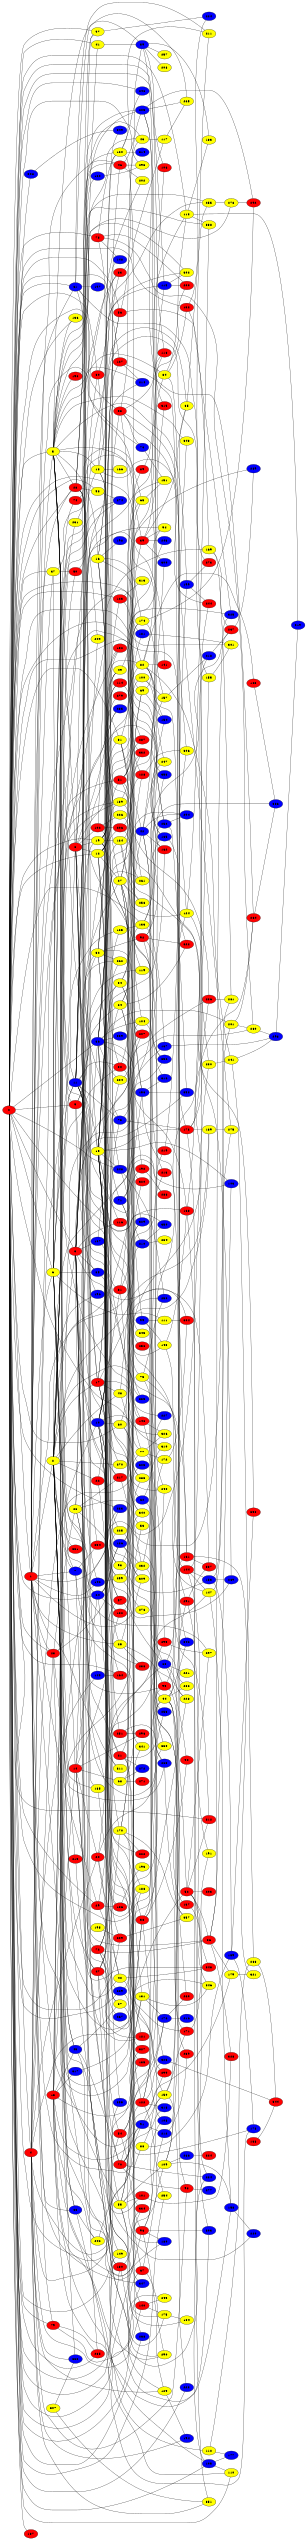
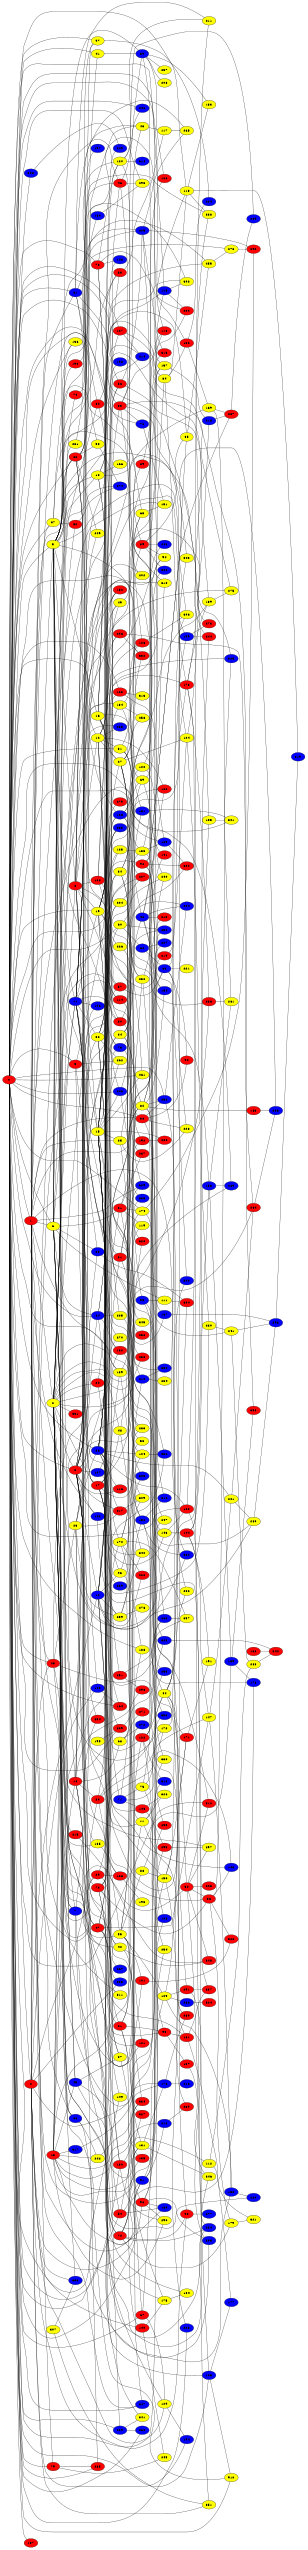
(58, 1046) -> (122, 450)
(231, 2473) -> (231, 2478)
